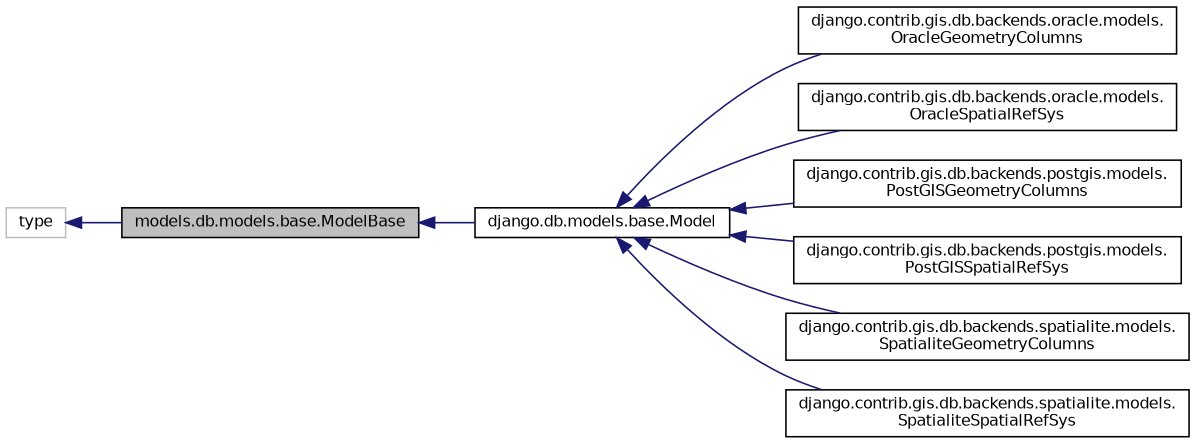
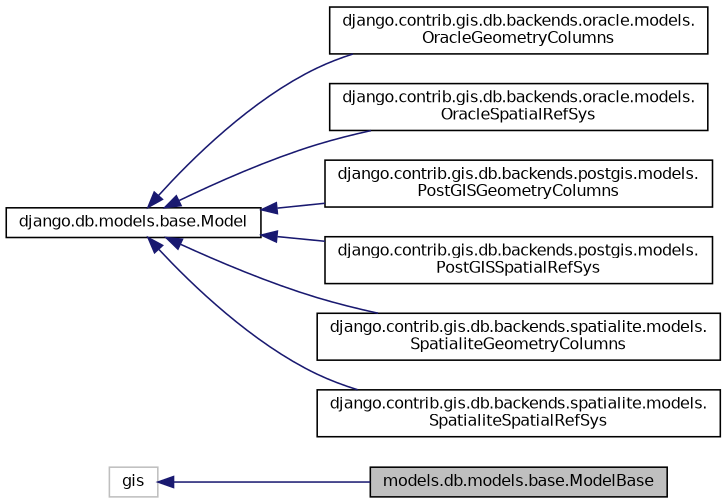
(36, 223) -> (134, 482)
(455, 223) -> none
